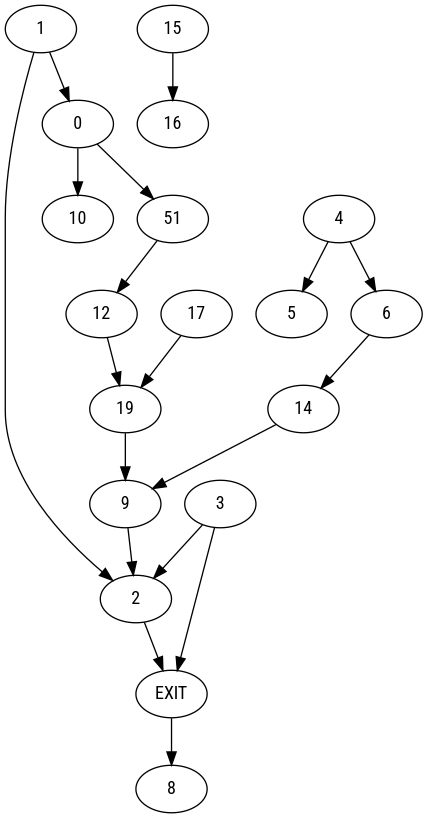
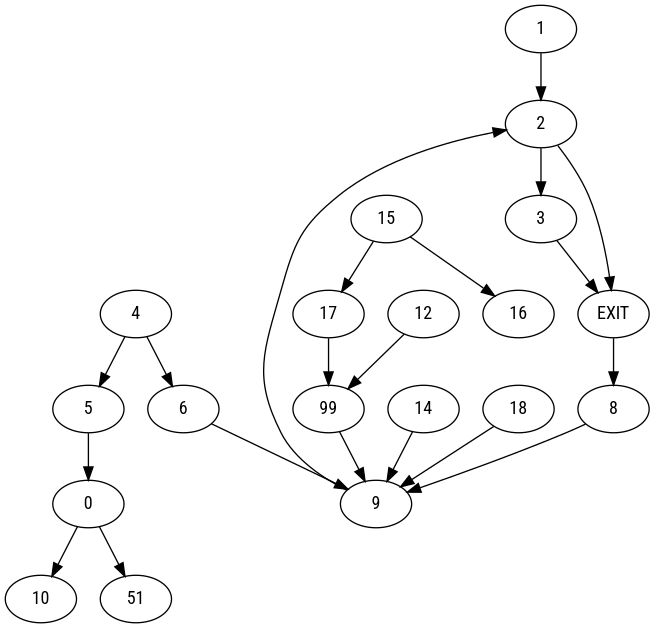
(57, 70) -> (88, 450)
(141, 261) -> none
none -> (361, 261)
(350, 356) -> (274, 454)
(125, 409) -> (329, 409)
none -> (519, 409)
none -> (504, 458)
(183, 547) -> (541, 165)
